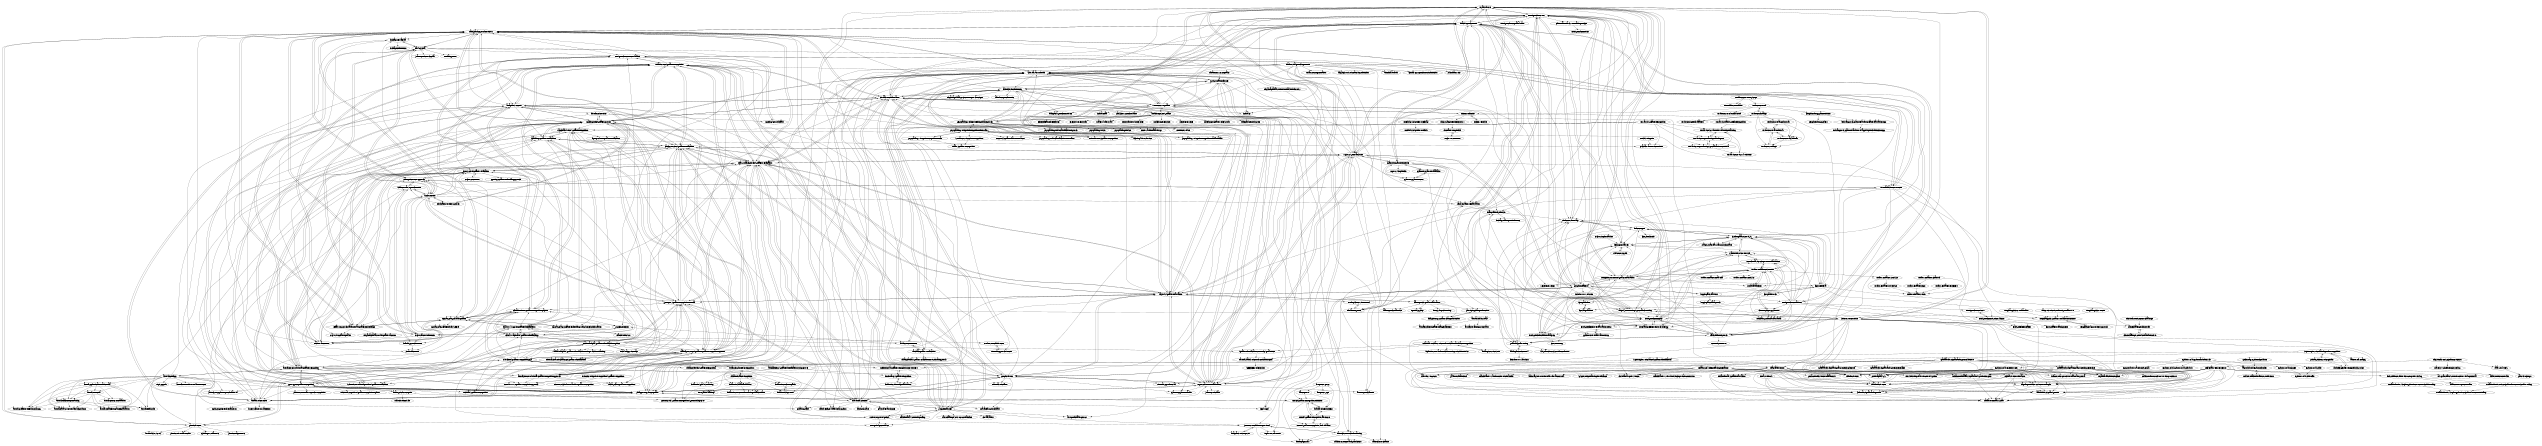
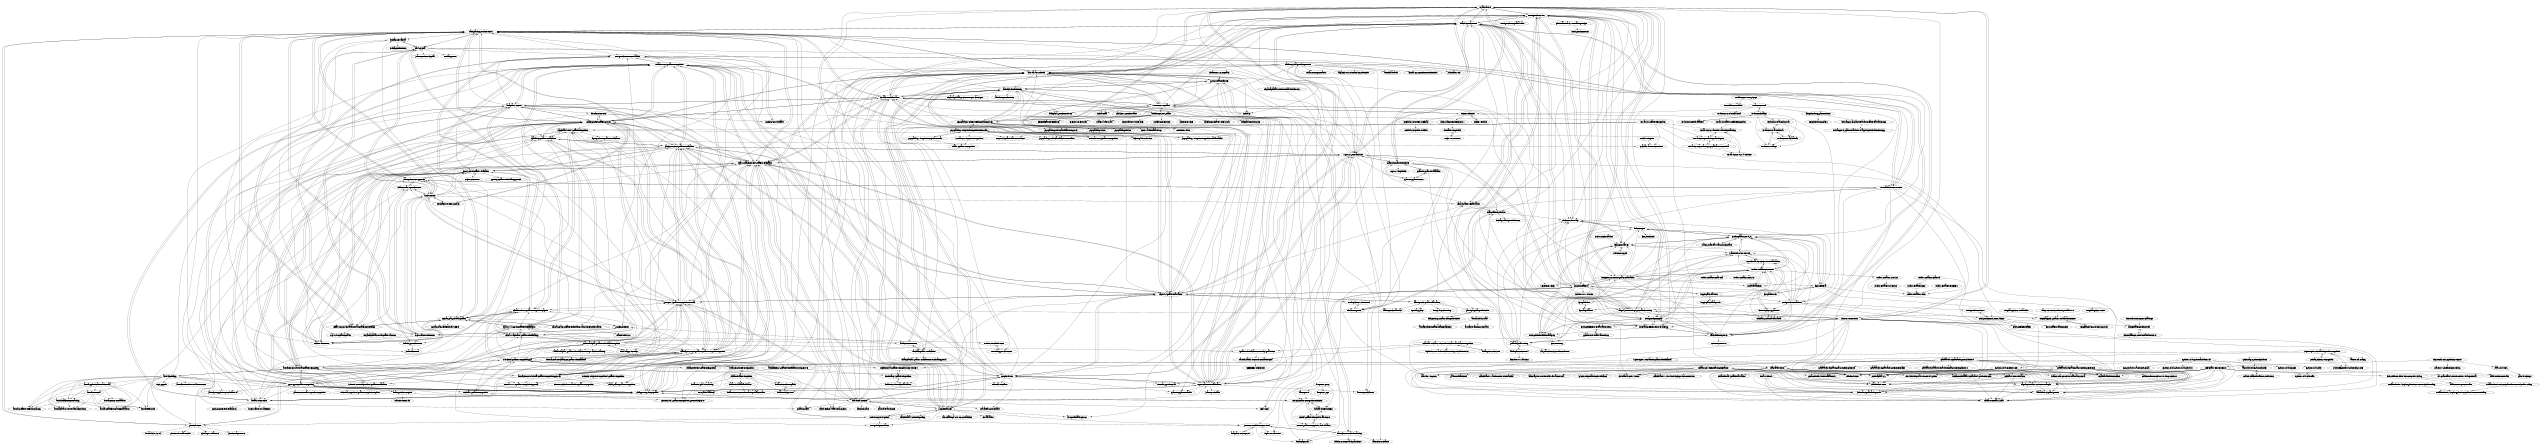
(1298, 65) -> (1298, 65)
none -> (1945, 368)
(2348, 368) -> (2348, 368)
(367, 384) -> (367, 384)
